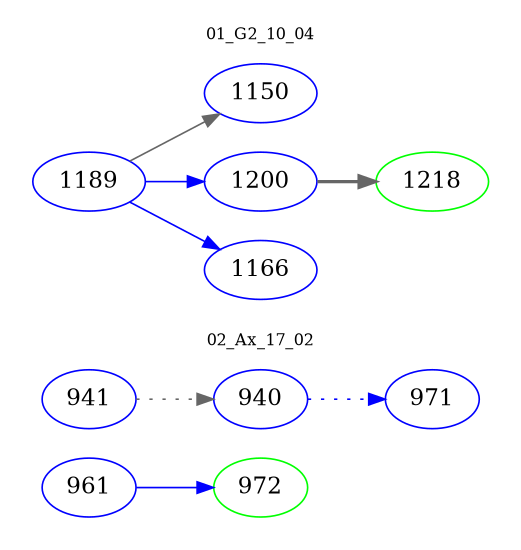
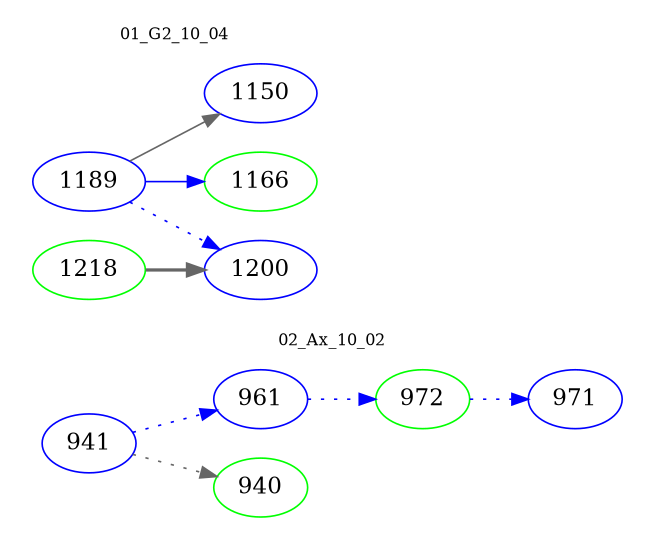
(167, 182) -> (167, 222)
(338, 182) -> (167, 270)
(261, 270) -> (261, 182)
(261, 341) -> (332, 341)
(261, 399) -> (261, 488)
(338, 399) -> (491, 399)
none -> (167, 423)
(167, 488) -> (333, 399)
